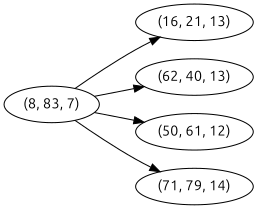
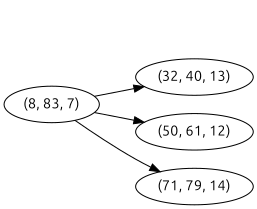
(194, 22) -> none
(194, 77) -> (194, 77)
